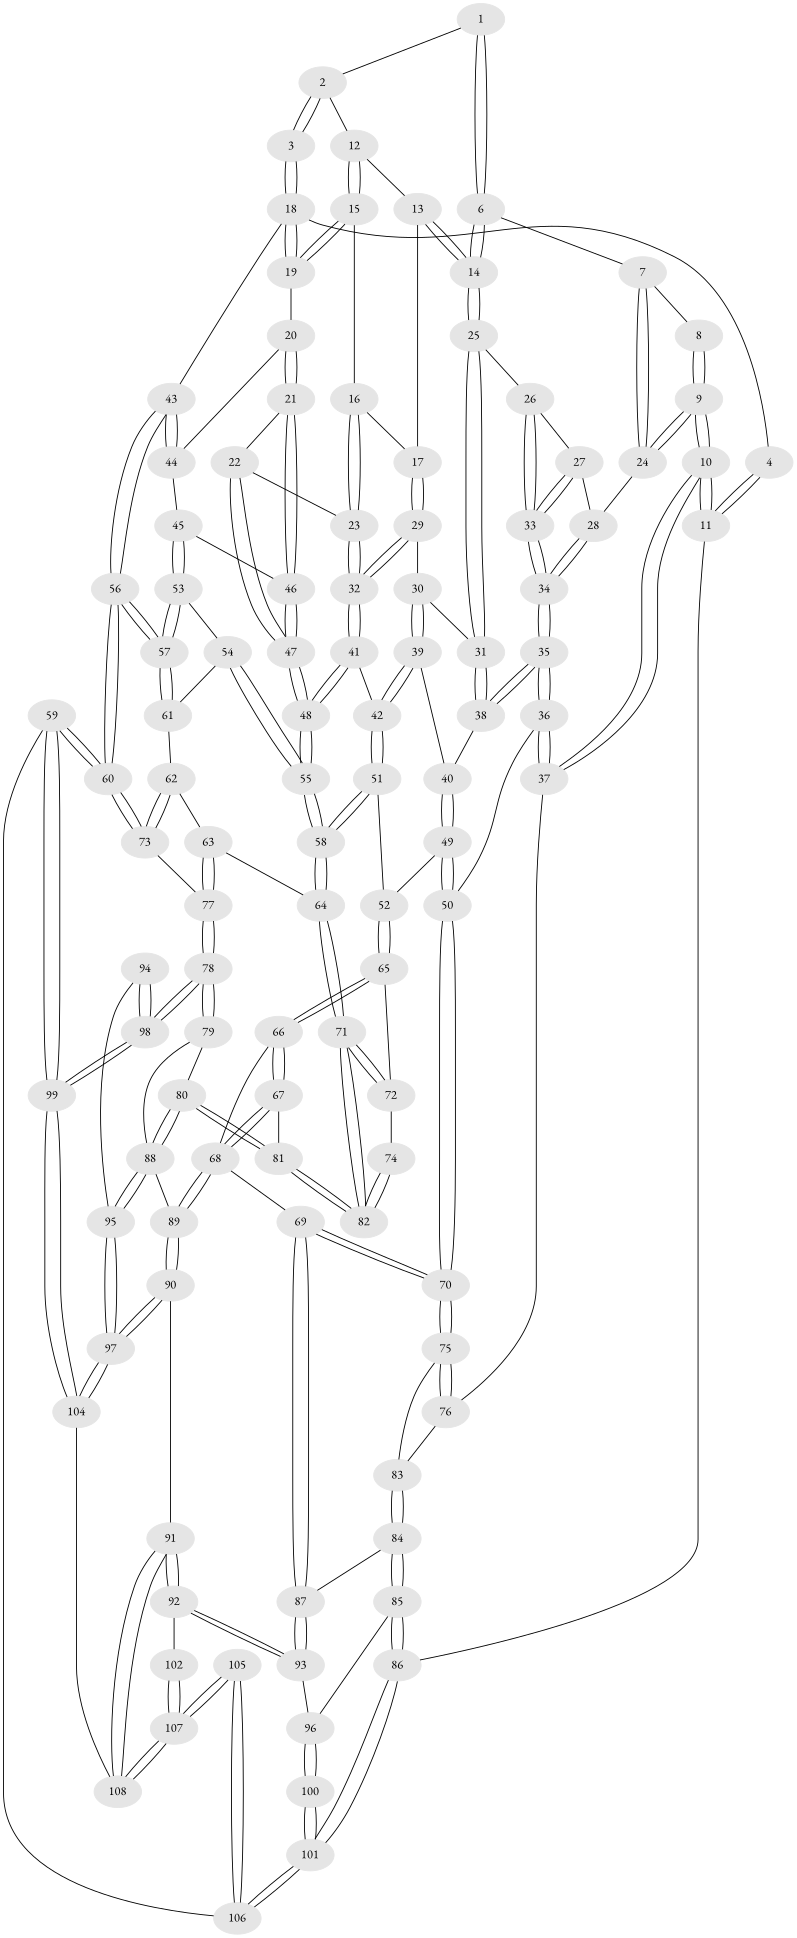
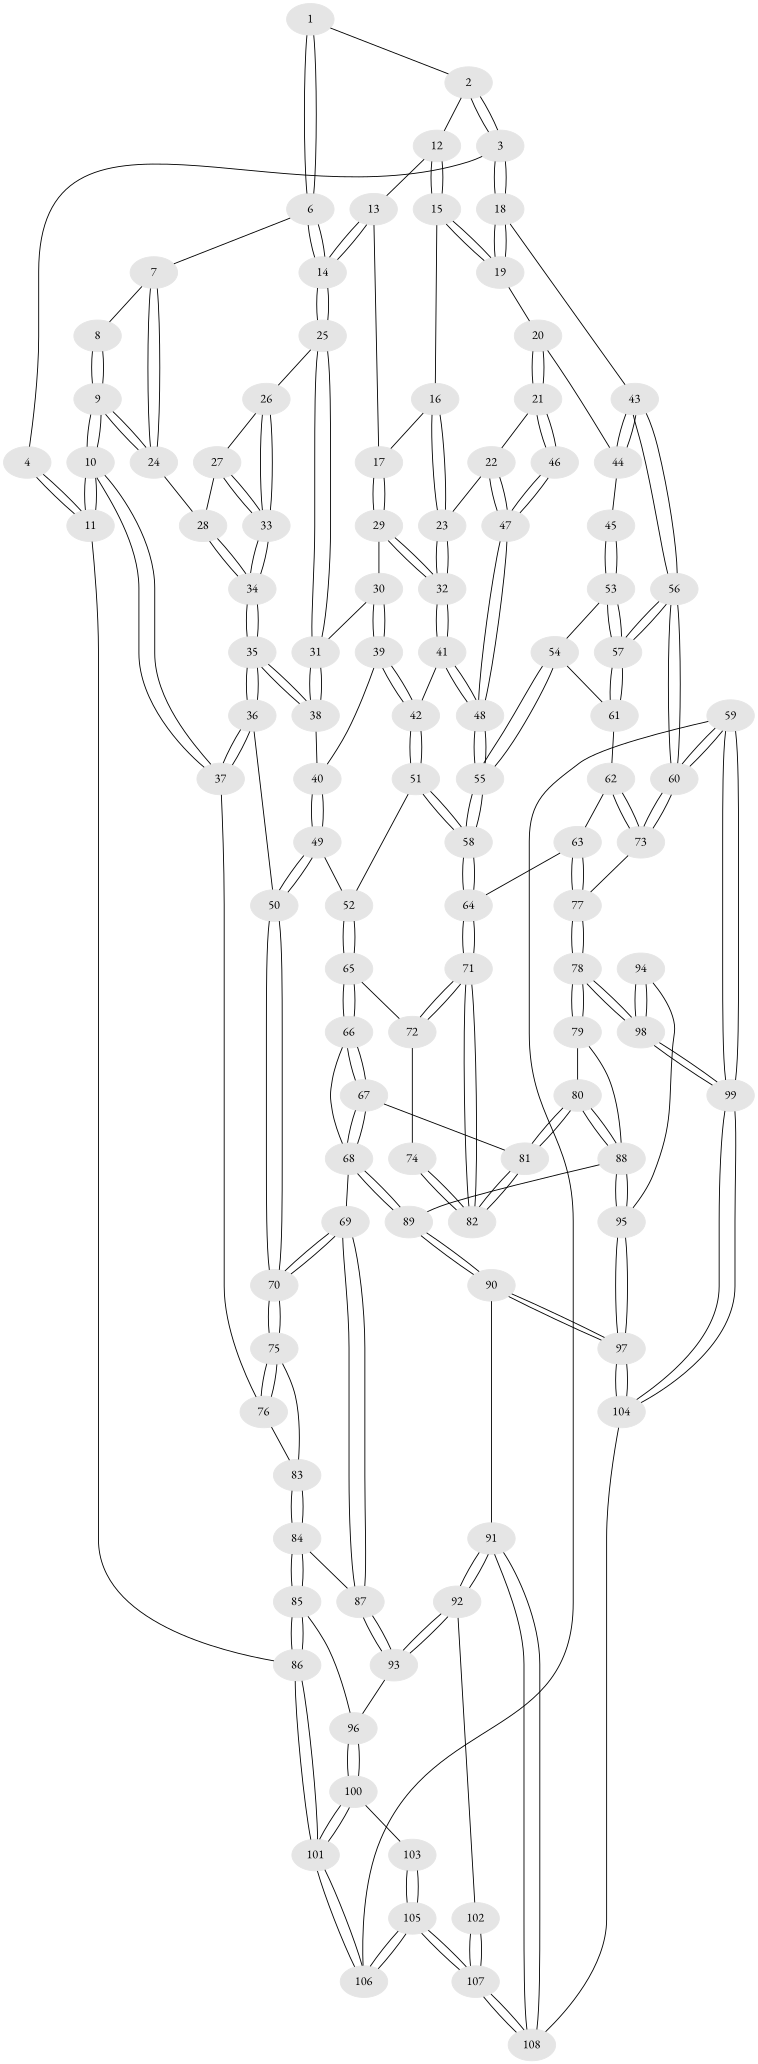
(602, 232) -> (141, 166)
(231, 555) -> none
none -> (412, 1855)
